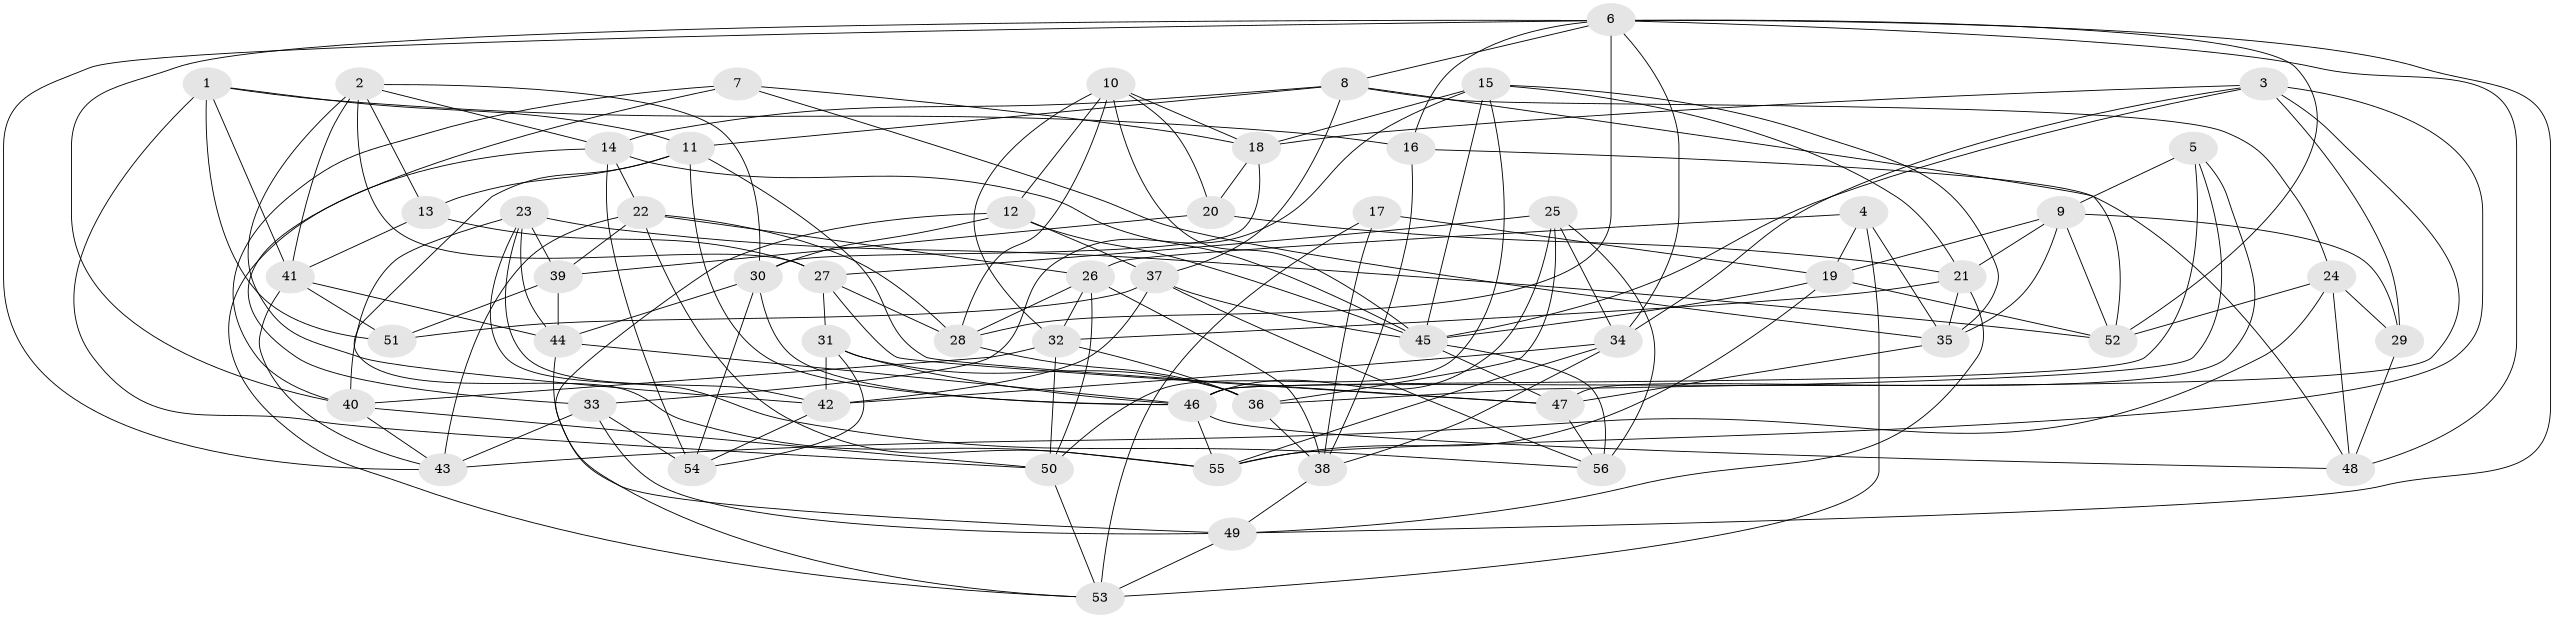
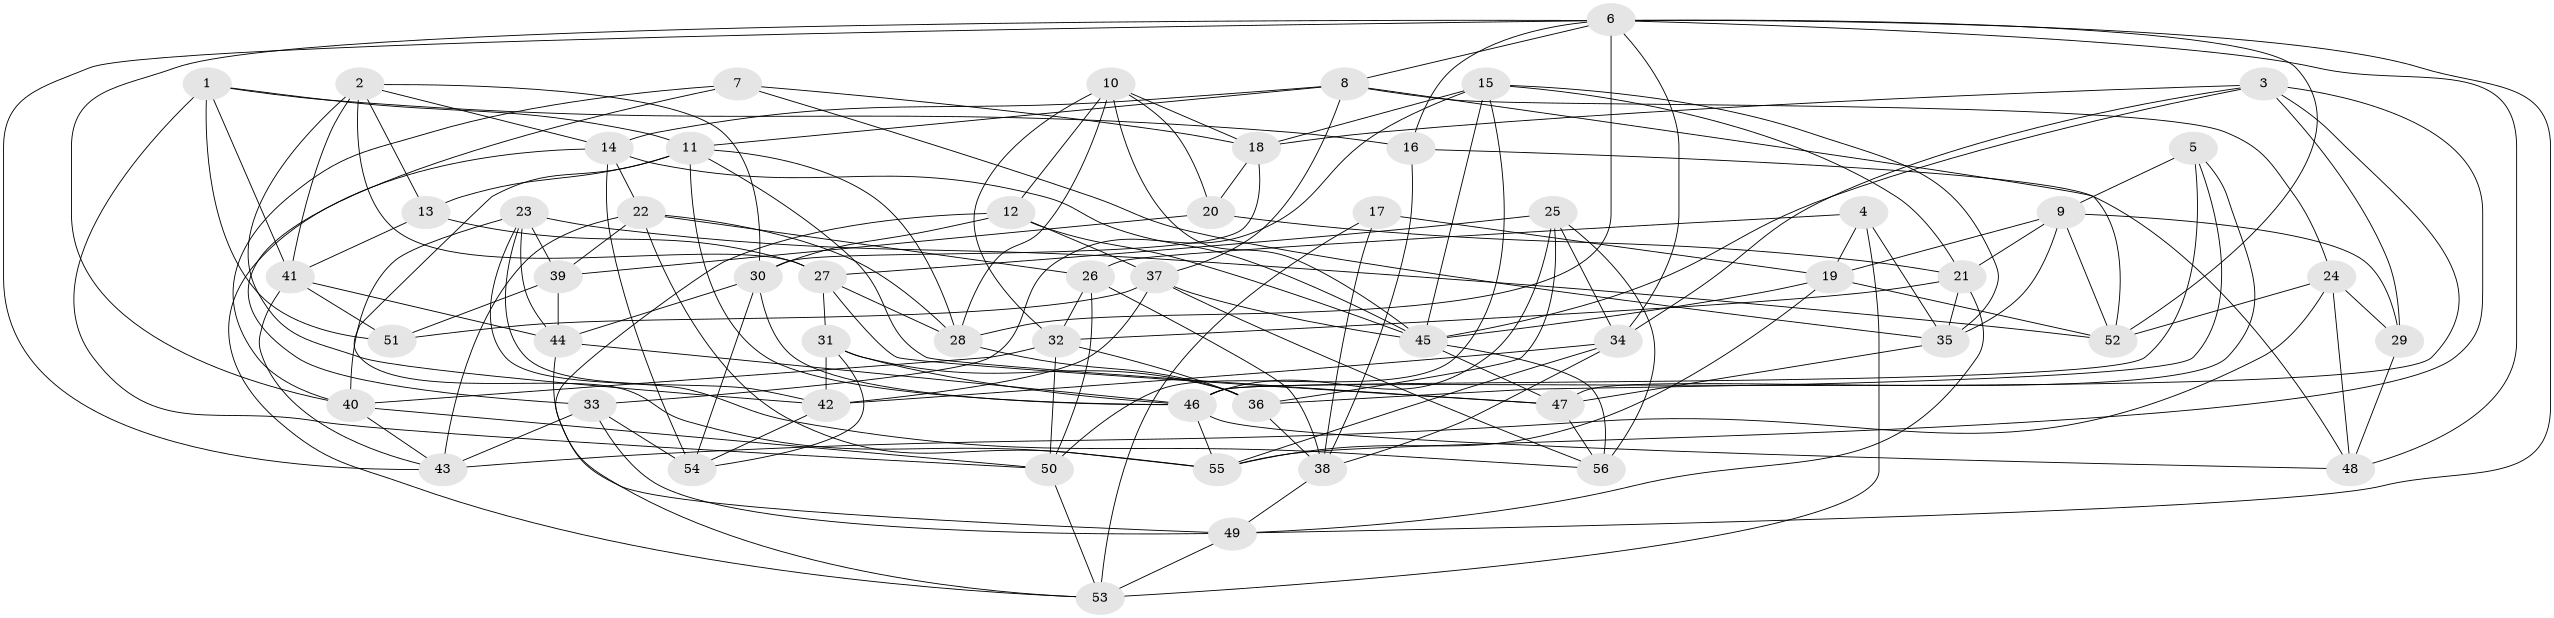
(1013, 315) -> (867, 193)
